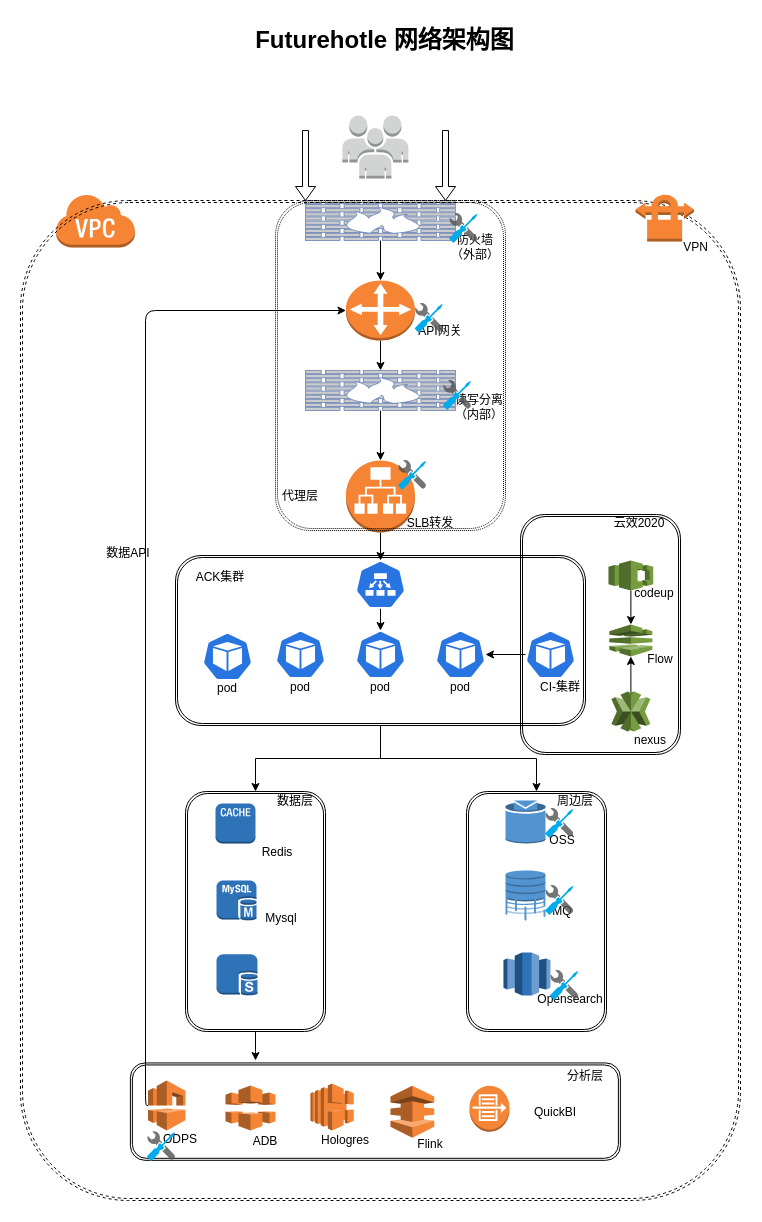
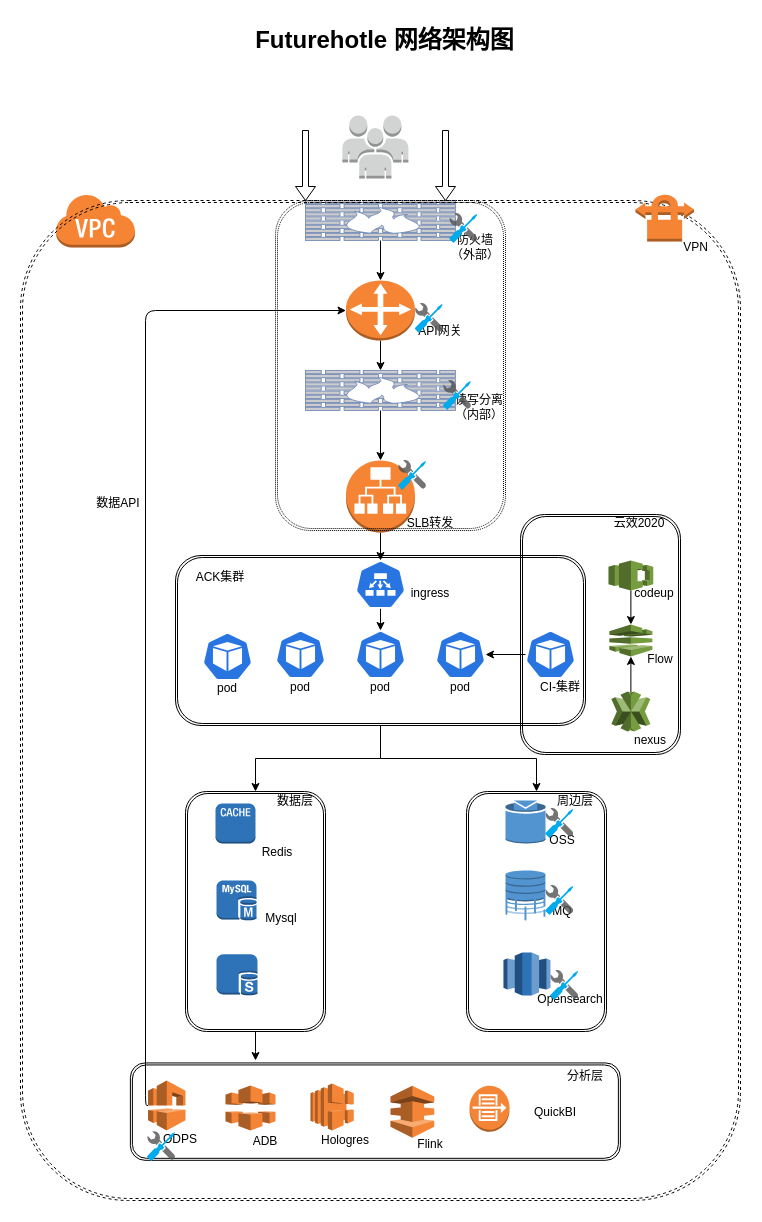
(301, 497) -> none
(128, 554) -> (118, 504)
none -> (431, 594)
